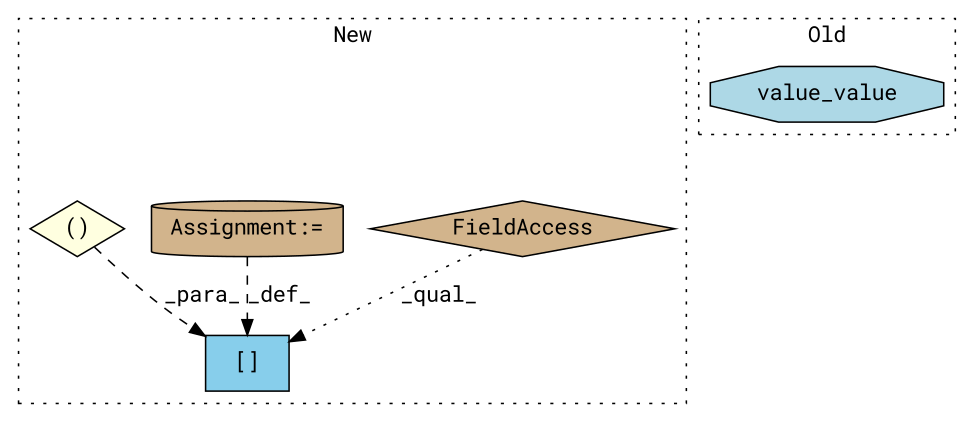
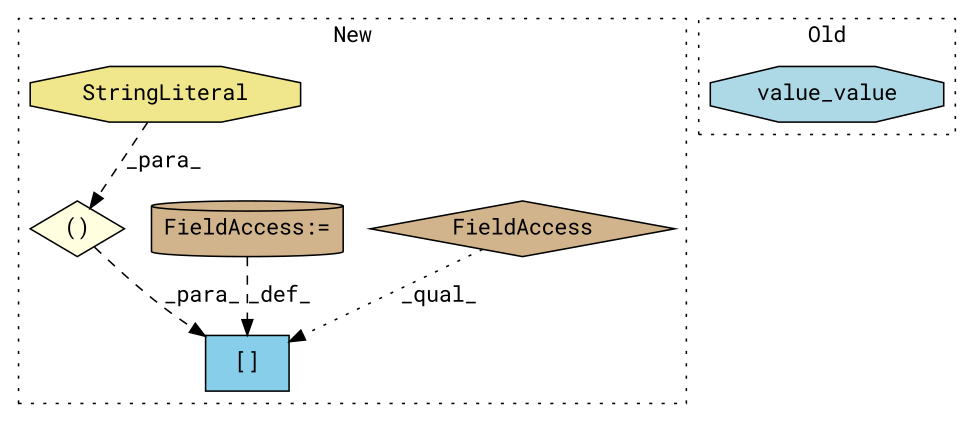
none -> (165, 94)
(247, 229) -> (247, 229)
